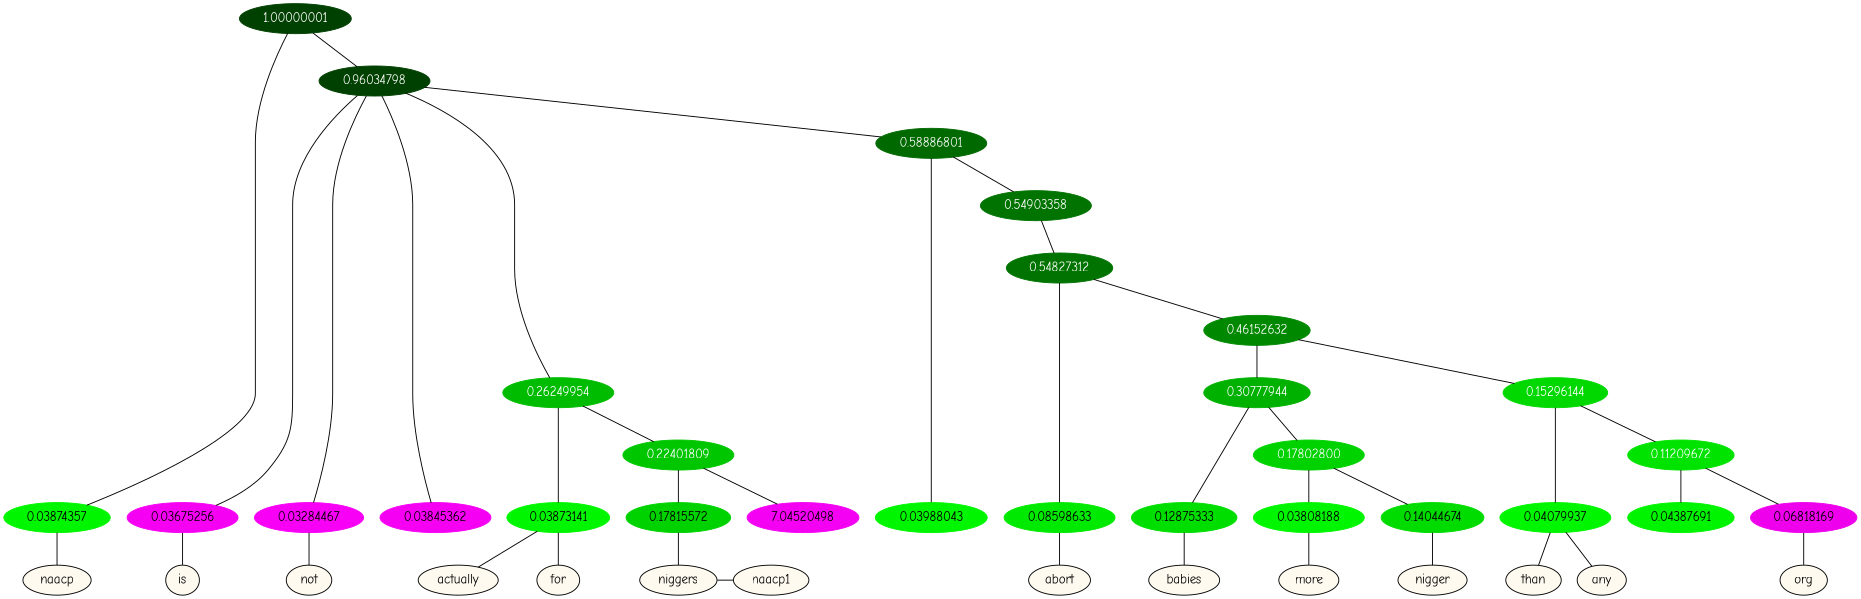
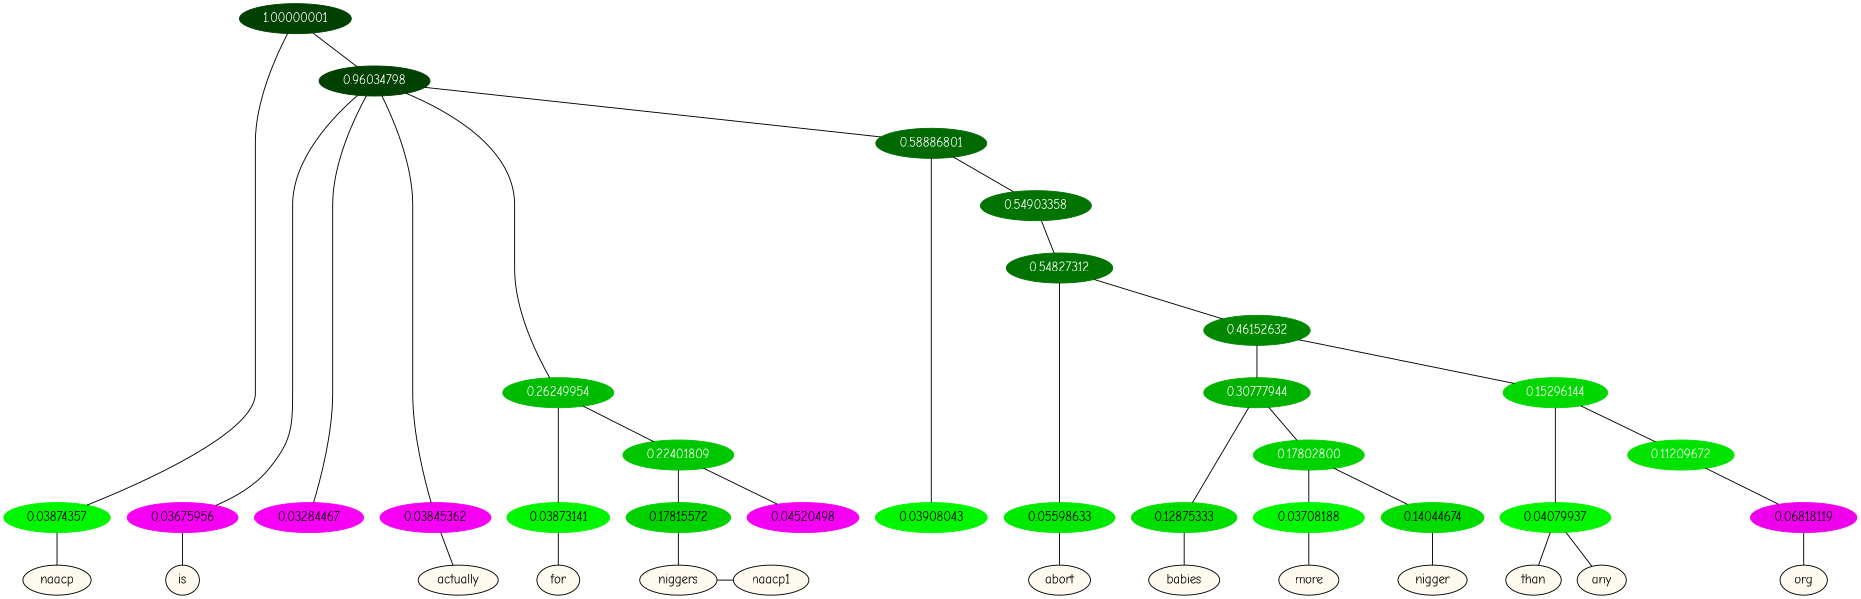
(183, 518) -> (183, 518)
(803, 518) -> (803, 518)
(931, 518) -> (931, 518)
(1060, 518) -> (1060, 518)
(1309, 518) -> (1309, 518)
(1681, 518) -> none
(1804, 518) -> (1804, 518)
(508, 549) -> (447, 549)
(309, 580) -> none
